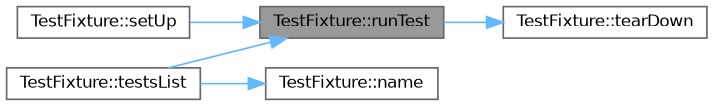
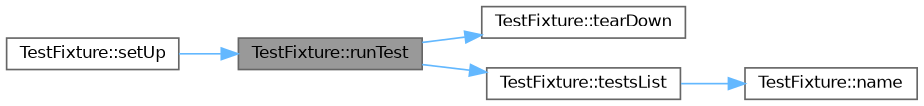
(219, 55) -> (446, 67)
